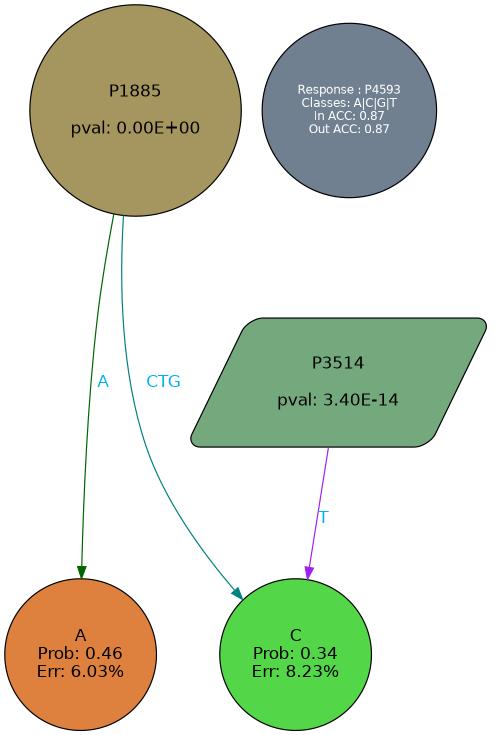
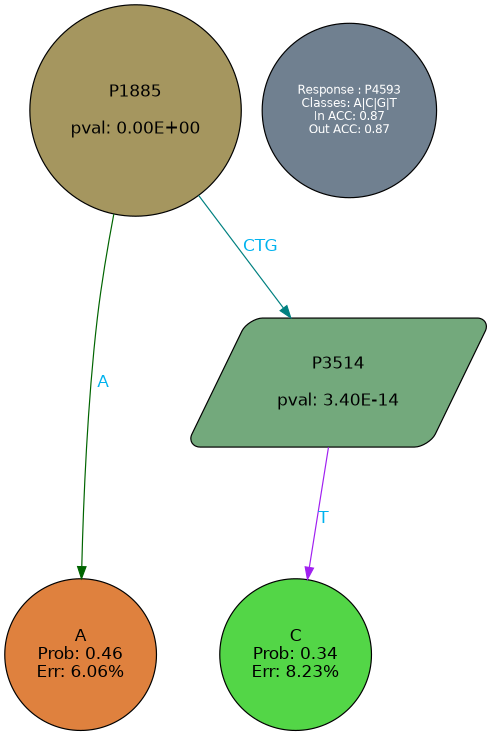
(137, 416) -> (241, 252)
(81, 655) -> (81, 655)
